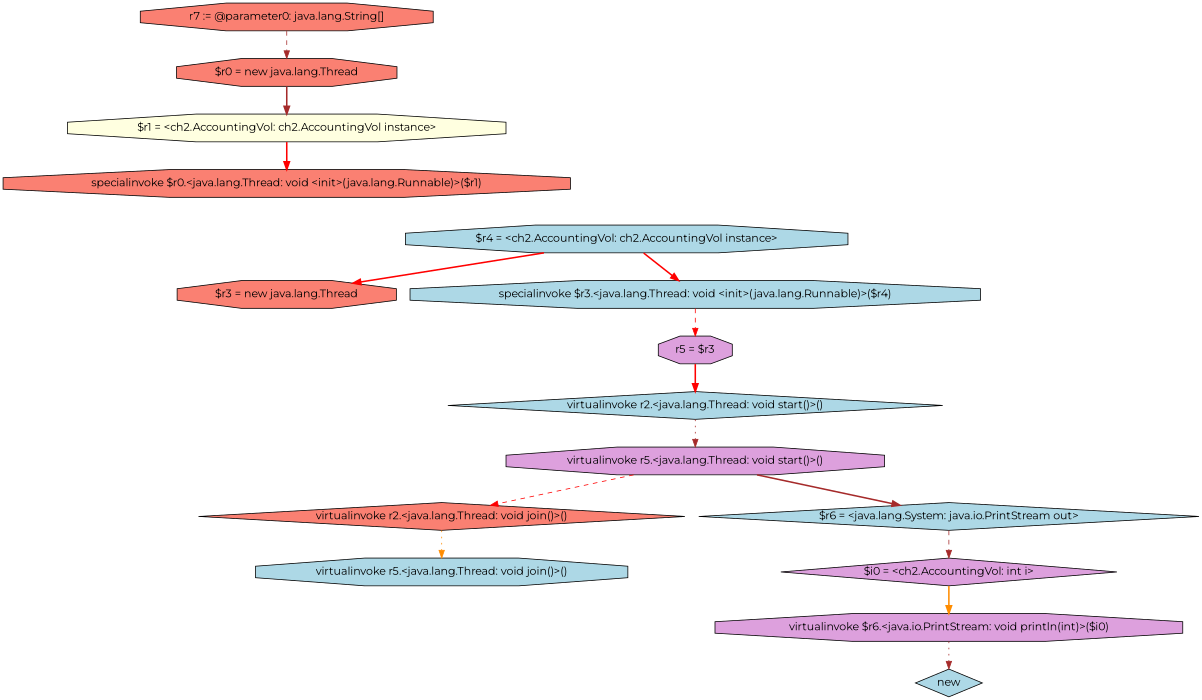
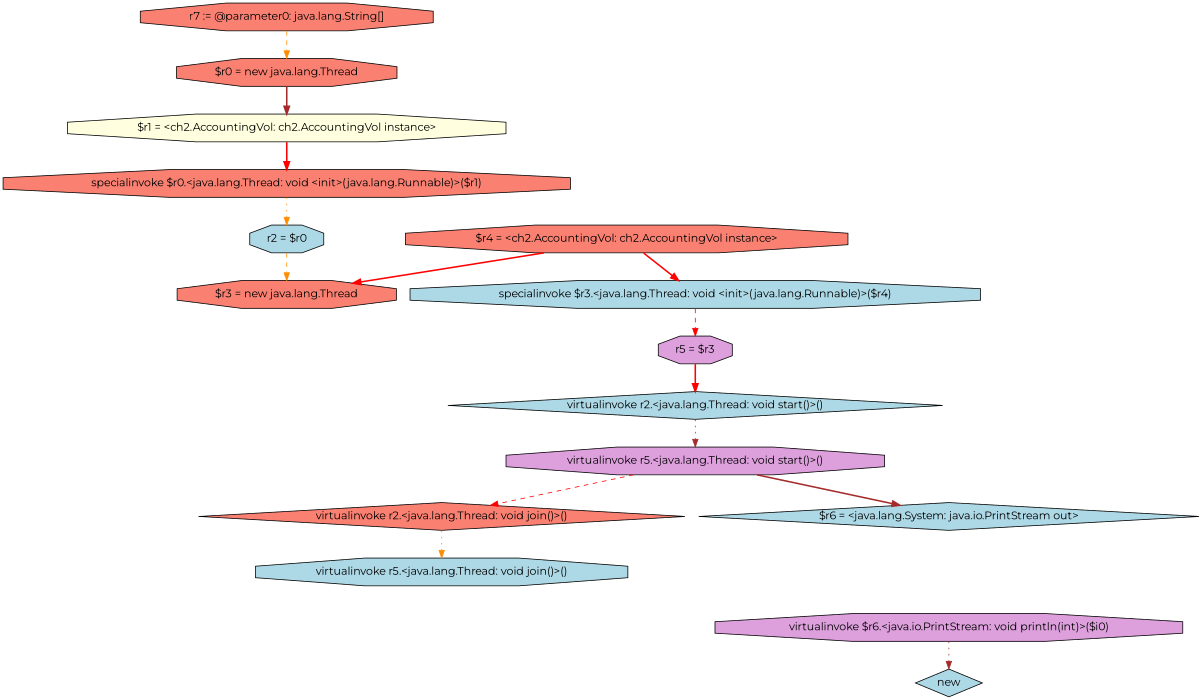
(287, 41) -> (287, 41)
none -> (287, 239)
(627, 239) -> (627, 239)
(949, 572) -> none
